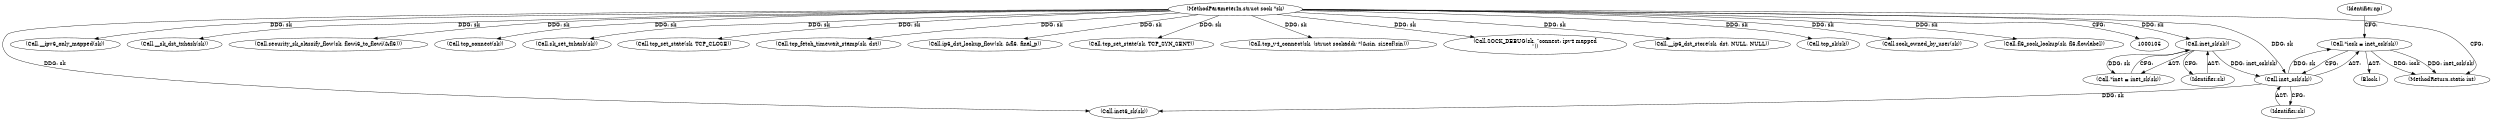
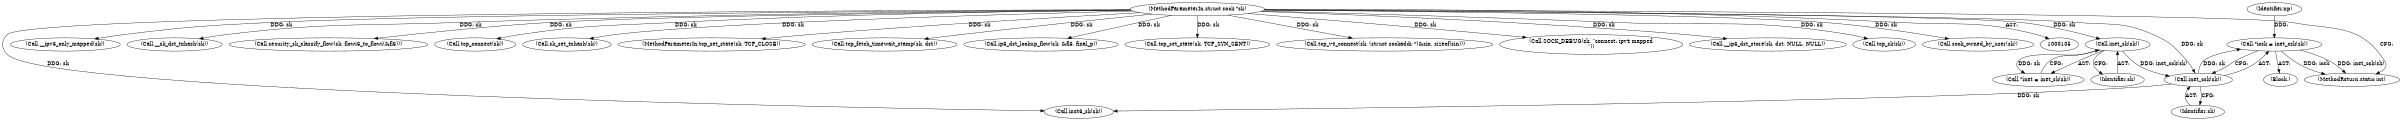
(2100, 25) -> (2013, 25)
(2372, 25) -> (2282, 25)
(684, 44) -> (712, 44)
(2054, 44) -> none
